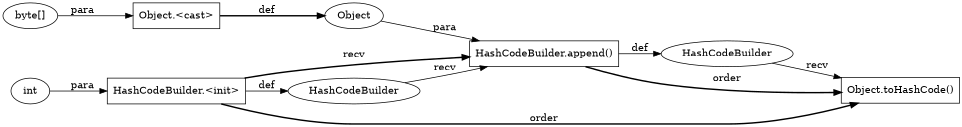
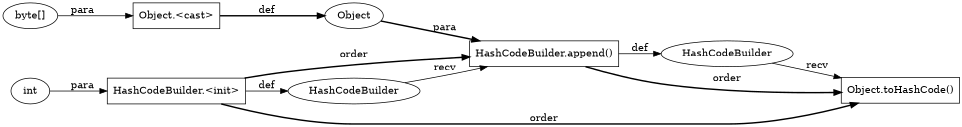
(427, 30) -> (427, 30)
(354, 55) -> (354, 55)
